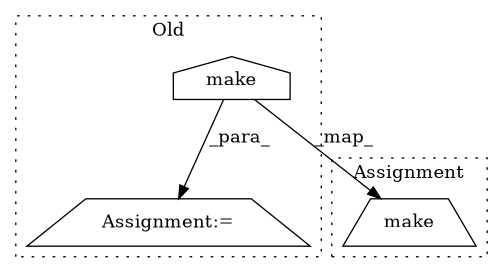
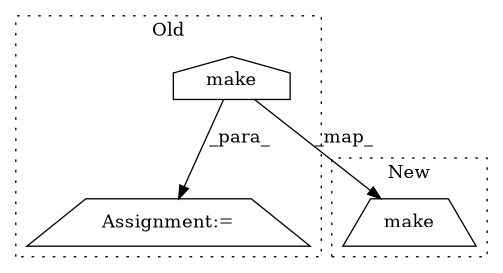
(409, 173) -> (409, 173)
